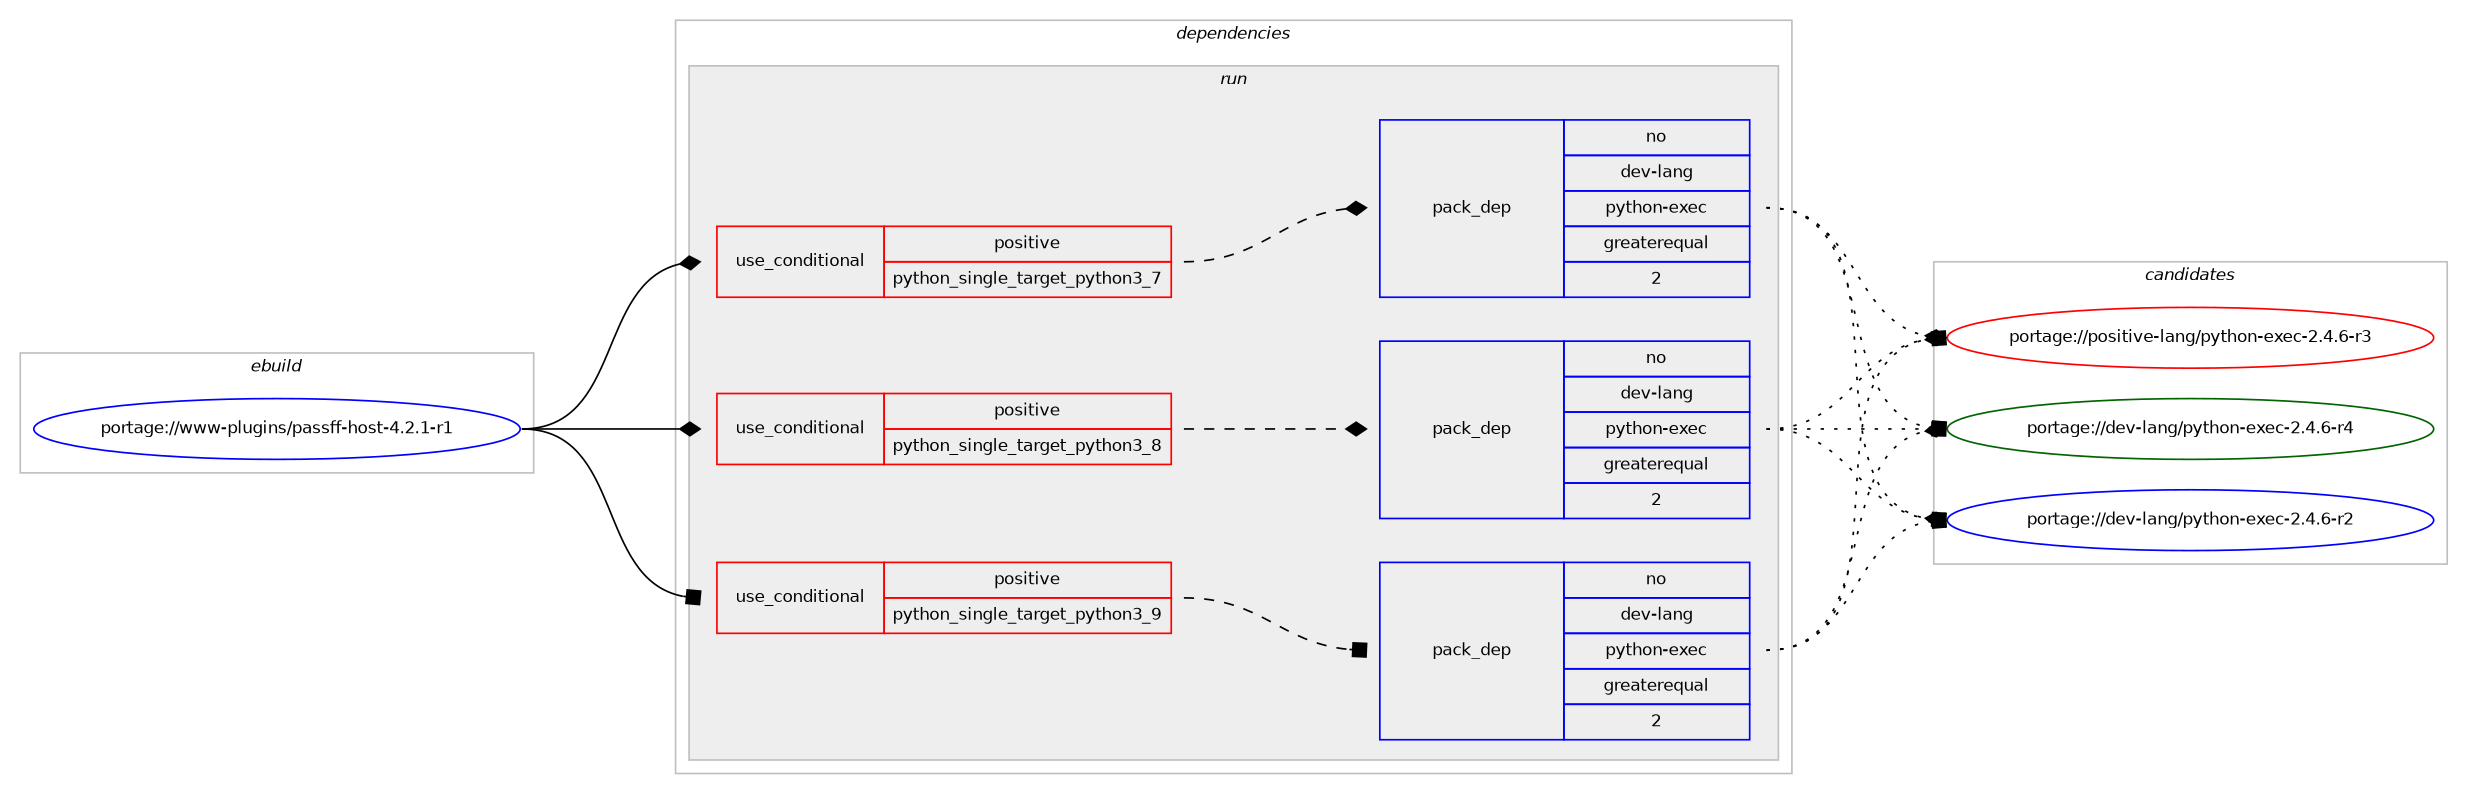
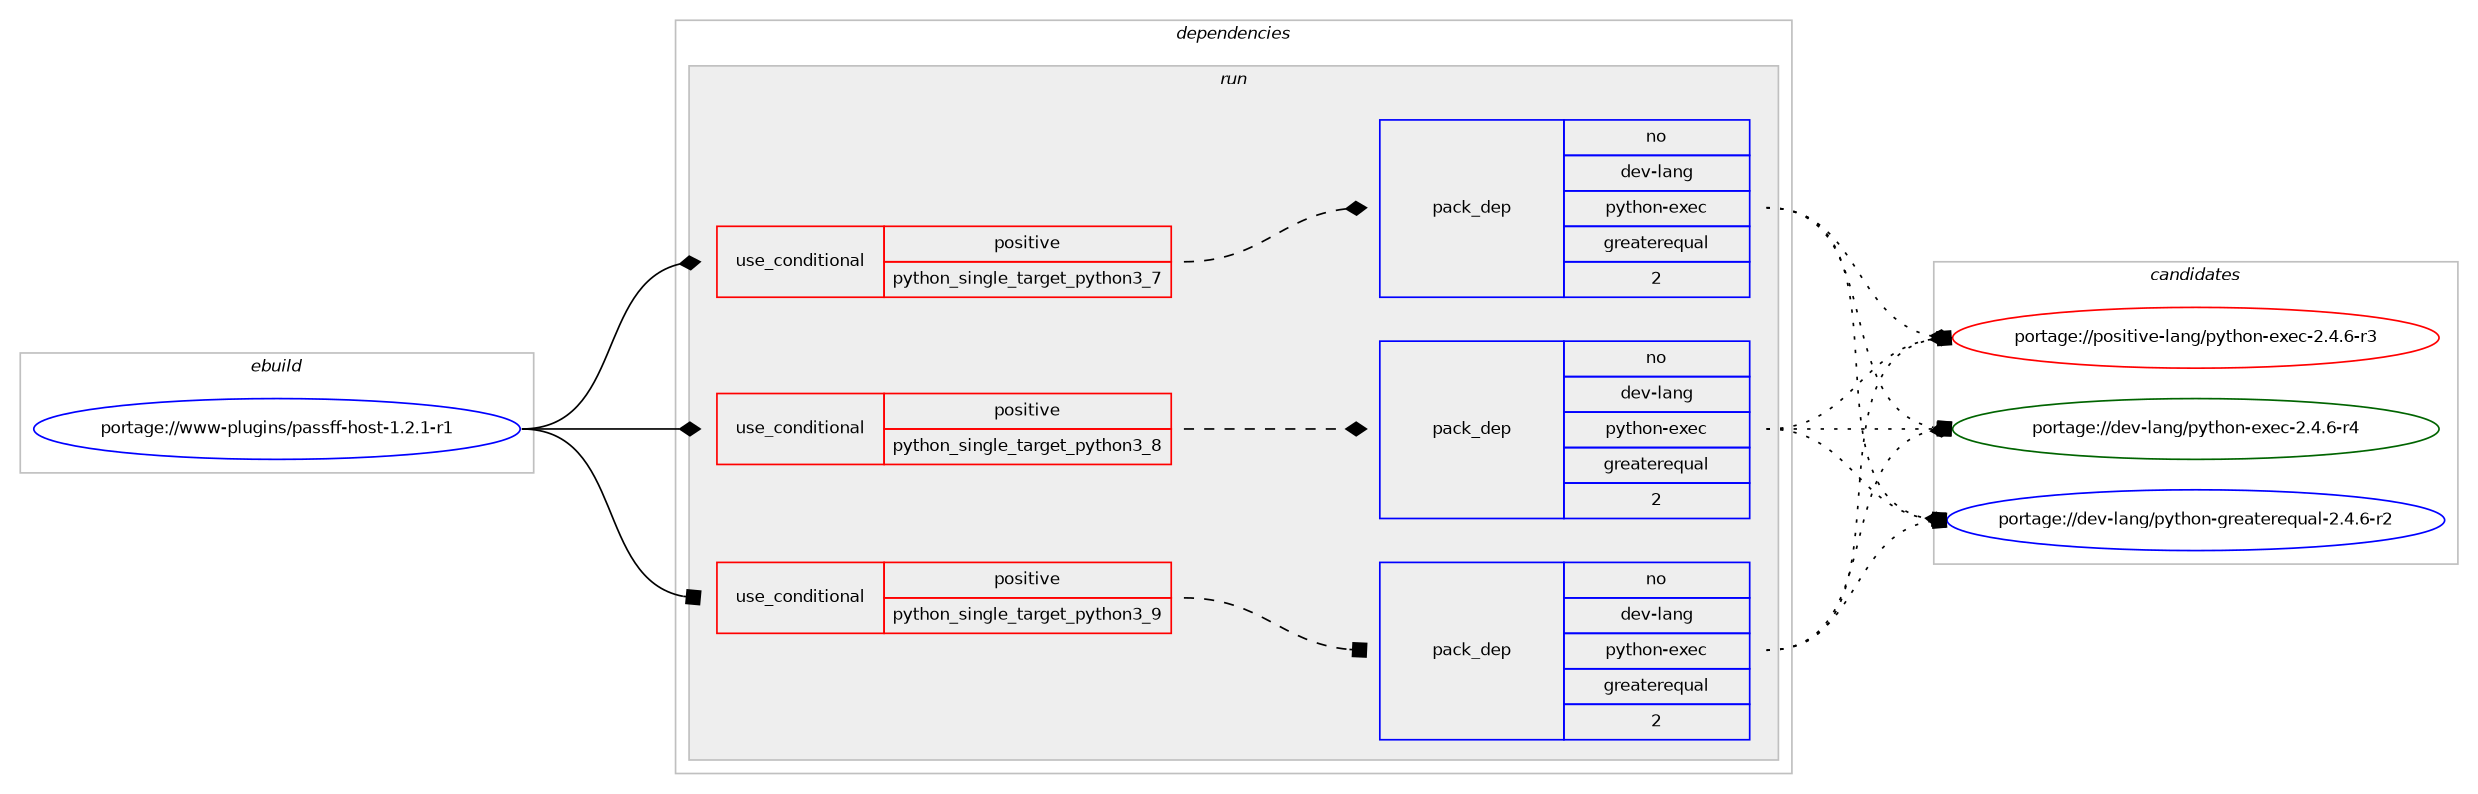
(277, 429) -> (277, 429)
(2190, 520) -> (2196, 520)
